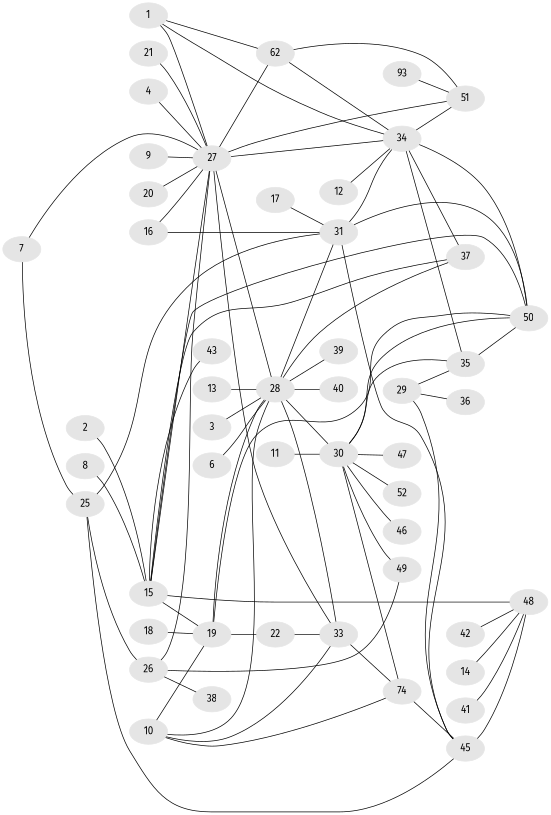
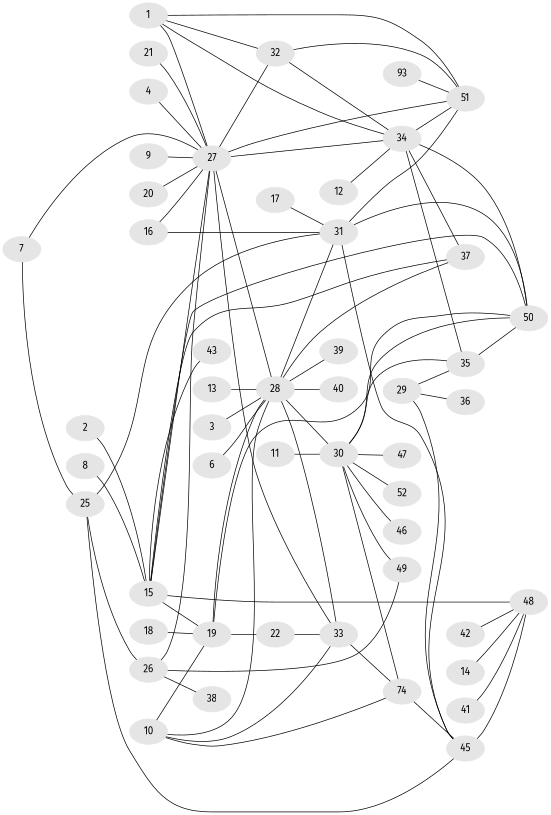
none -> (327, 15)
(275, 54) -> (275, 54)
(371, 186) -> (404, 172)
